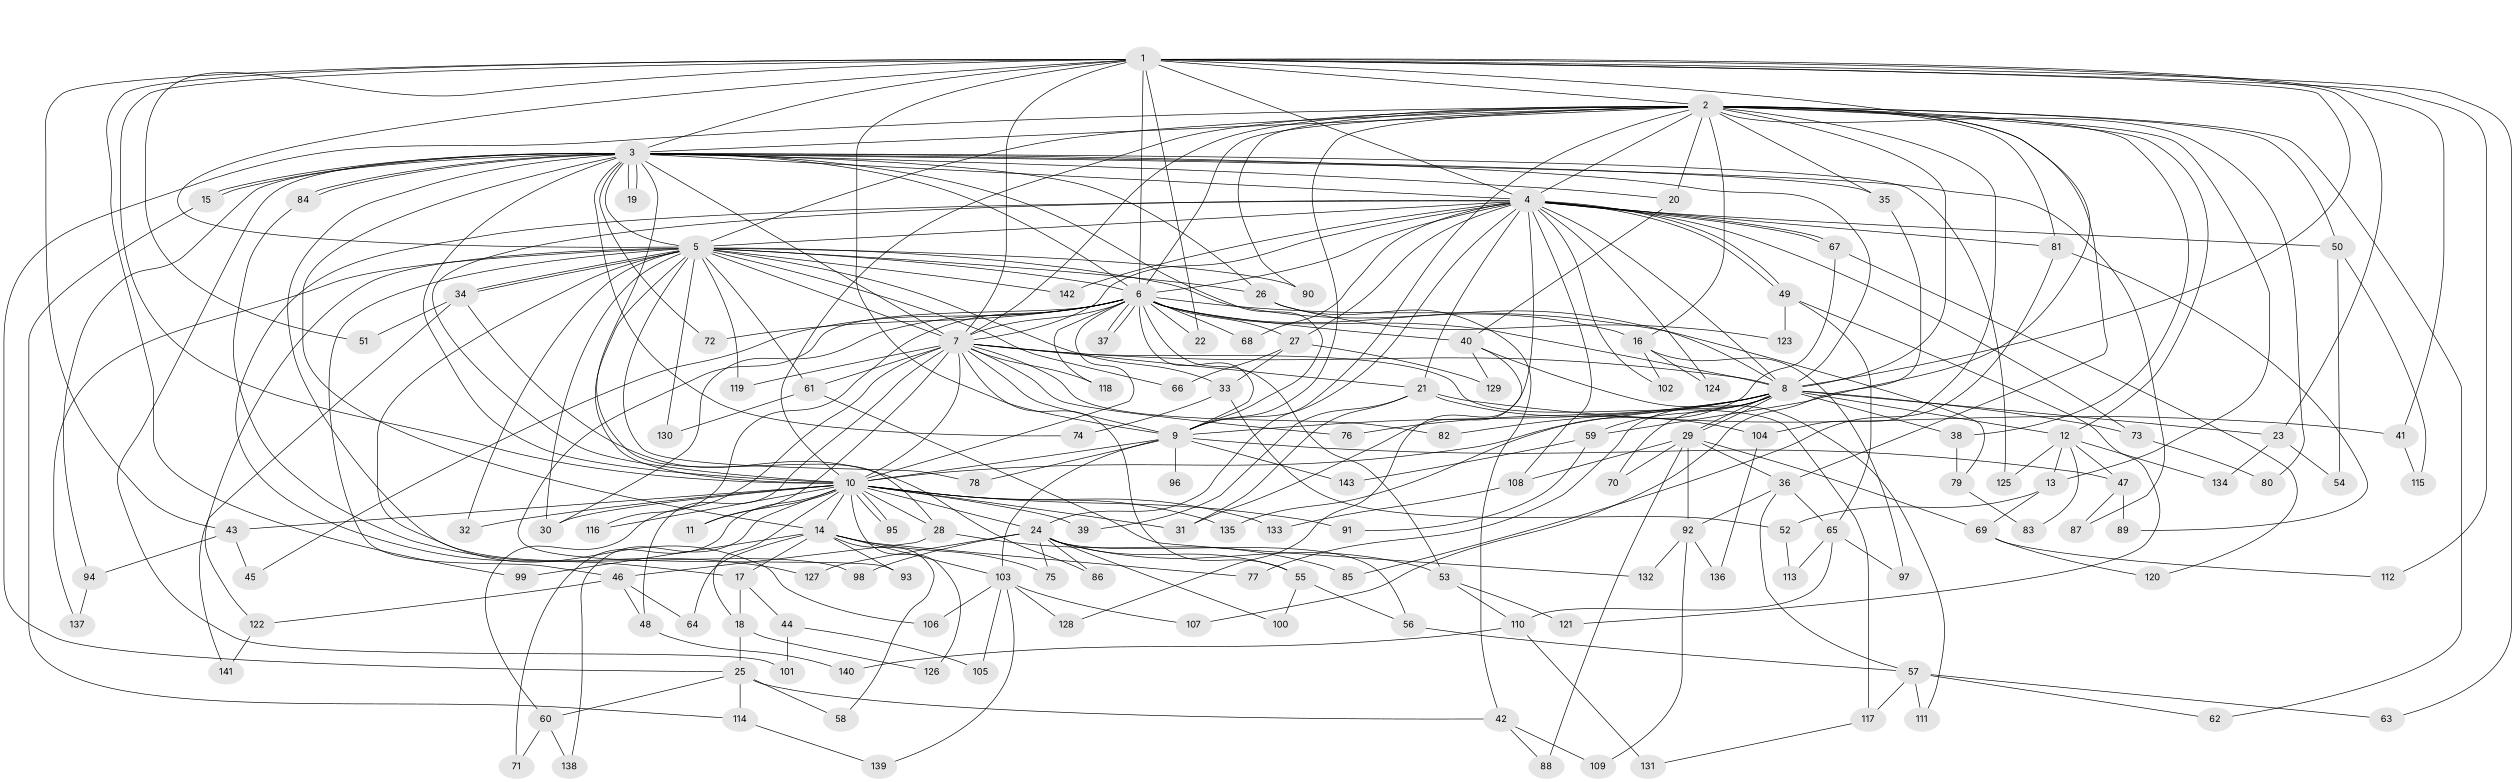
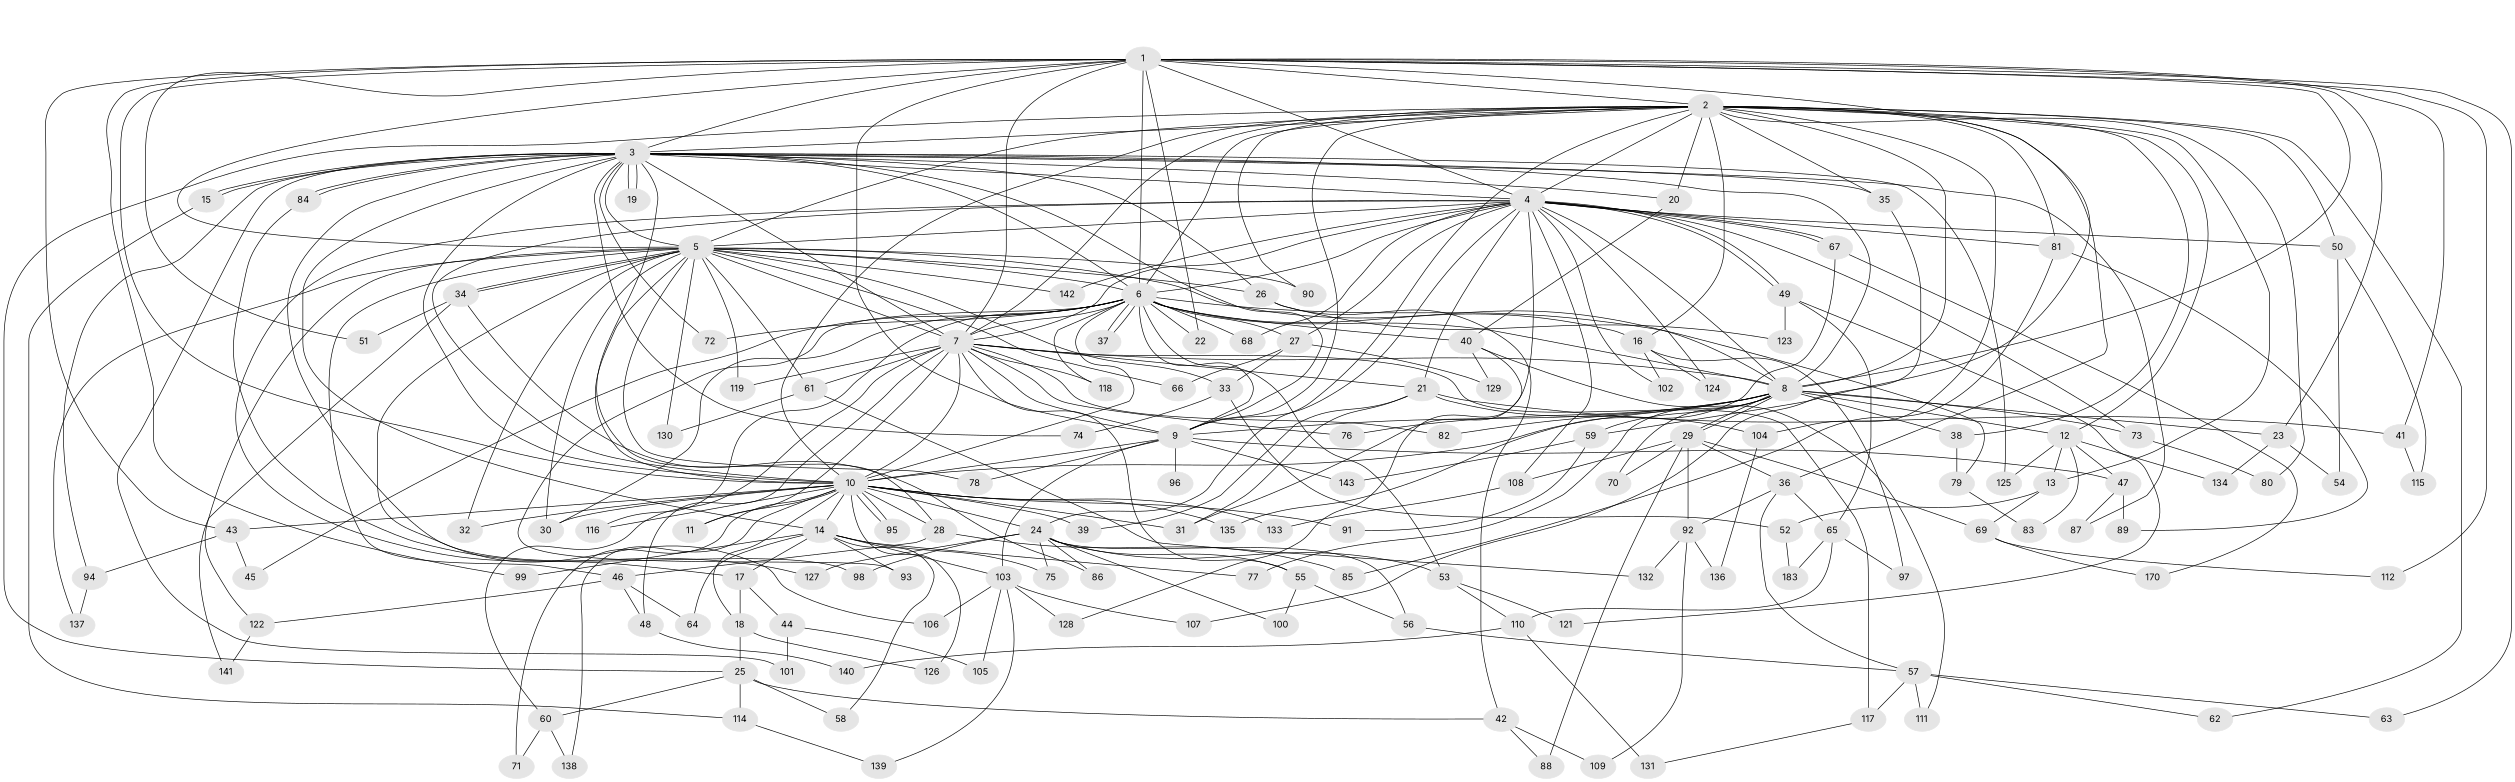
(1790, 578) -> (1790, 578)
(2153, 578) -> (2153, 578)
